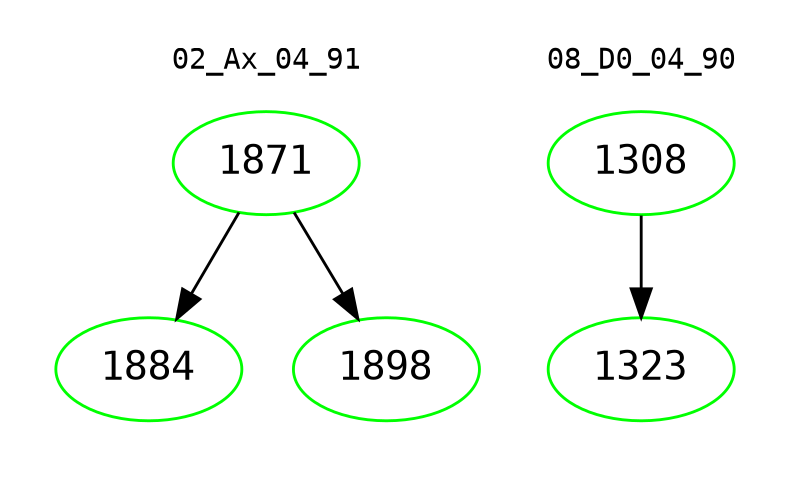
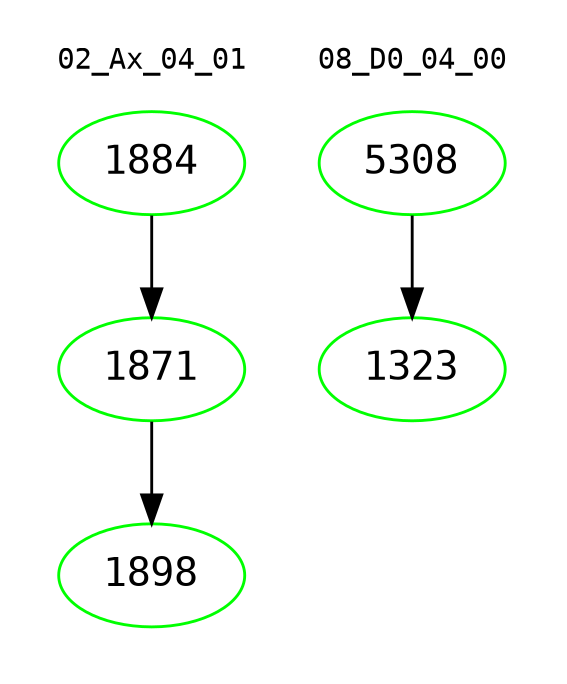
(268, 62) -> (153, 62)
(643, 62) -> (414, 62)
(641, 163) -> (412, 163)
(215, 253) -> (152, 252)
